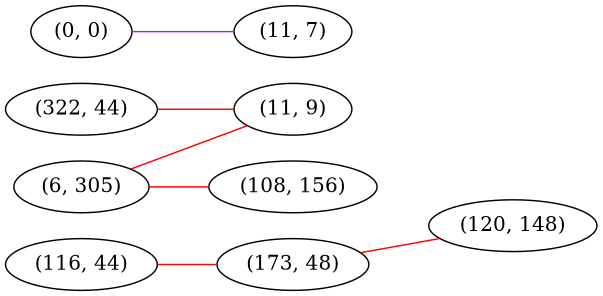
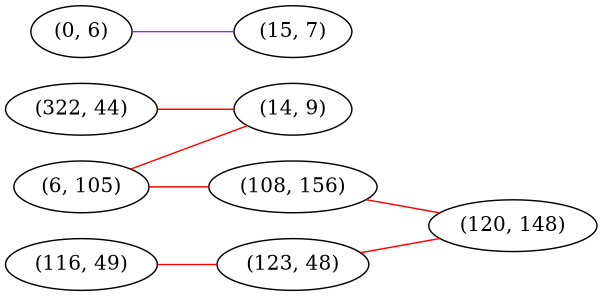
(81, 32) -> (81, 32)
(293, 32) -> (293, 32)
(293, 109) -> (293, 109)
(81, 187) -> (81, 187)
none -> (403, 206)
(81, 264) -> (81, 264)
(293, 264) -> (293, 264)
